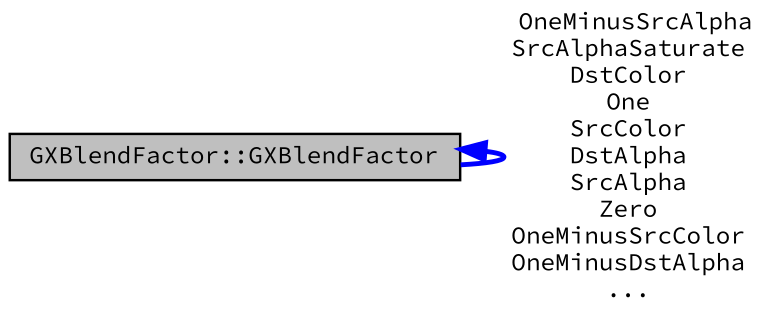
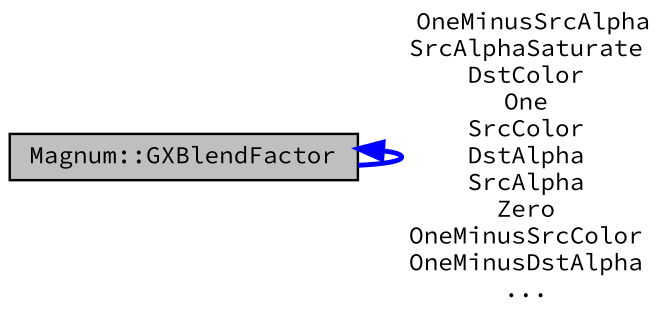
(235, 157) -> (184, 157)
